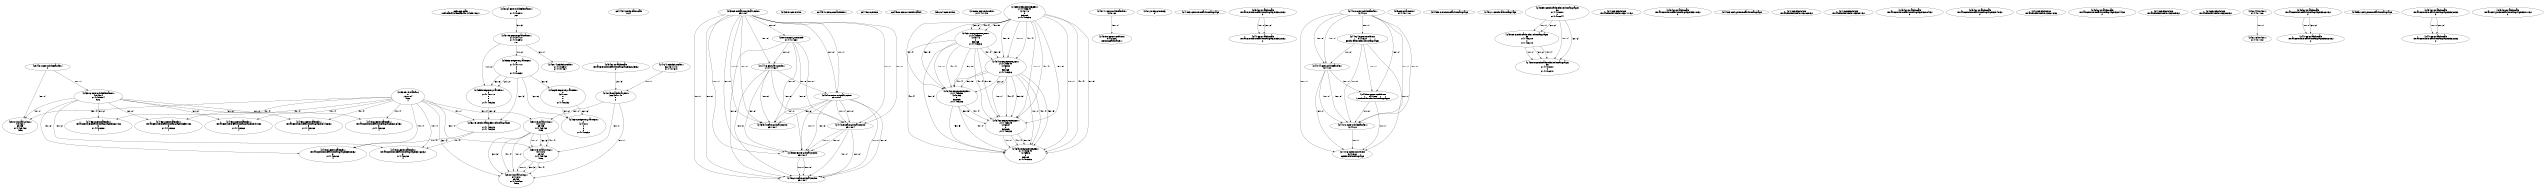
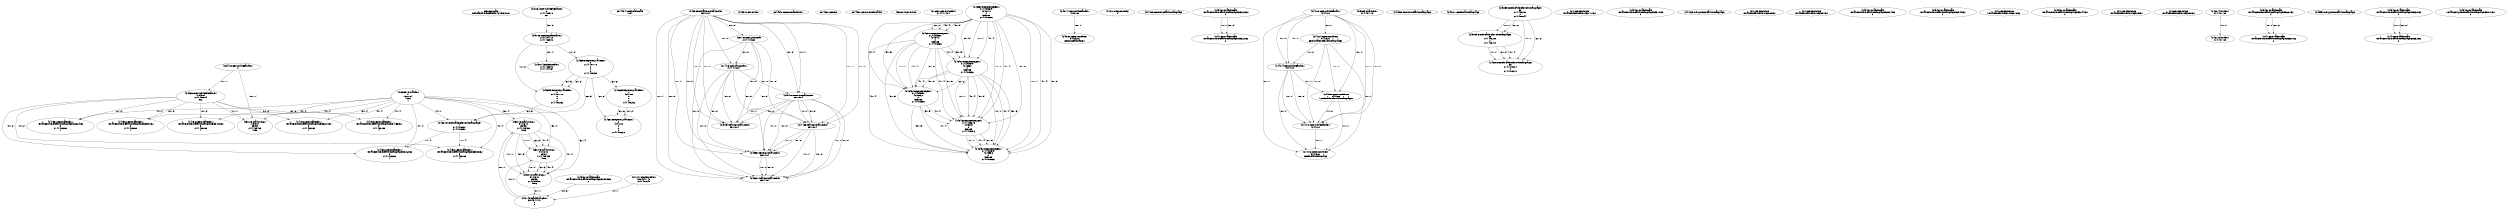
(598, 158) -> (534, 190)
